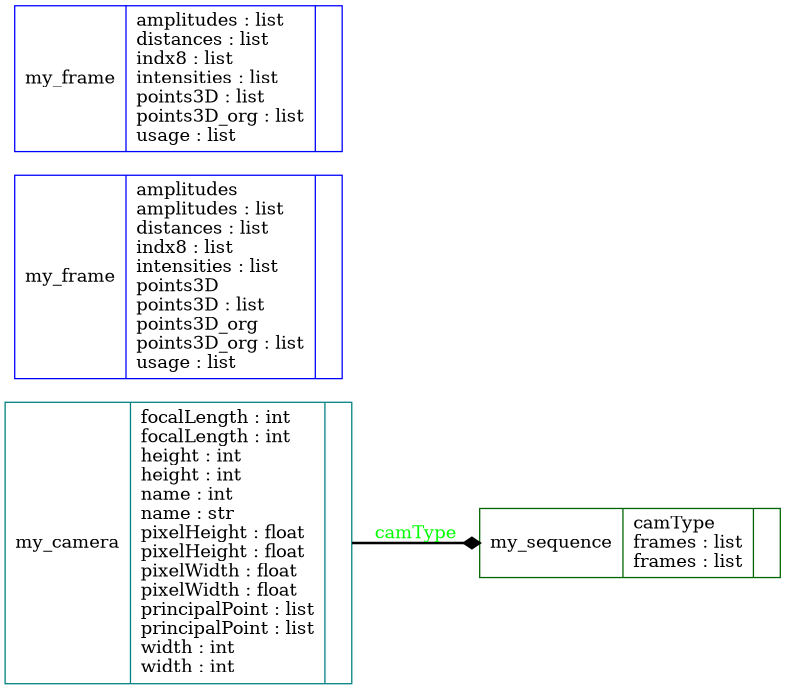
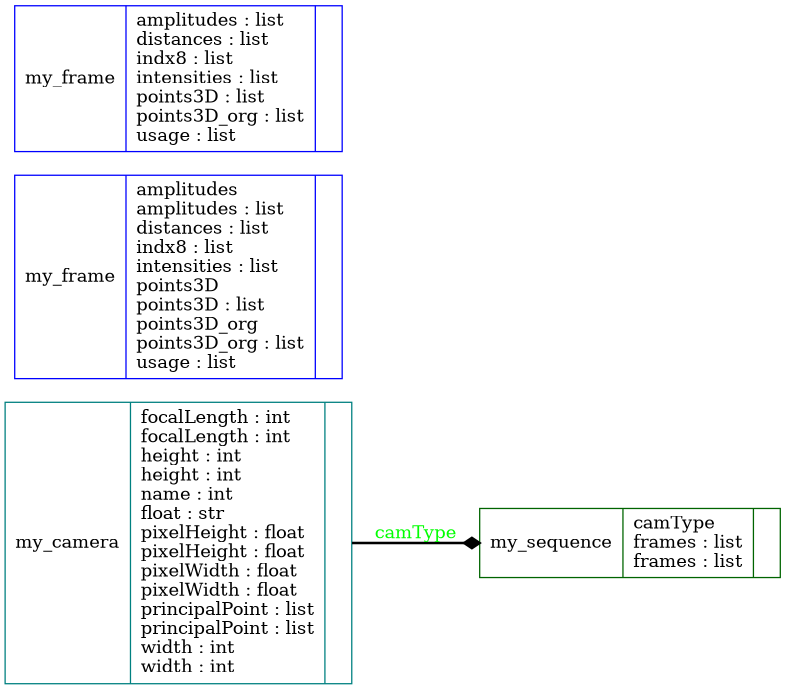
(187, 514) -> (183, 514)
